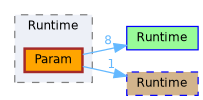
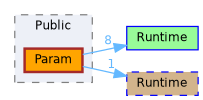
(54, 26) -> (54, 26)
